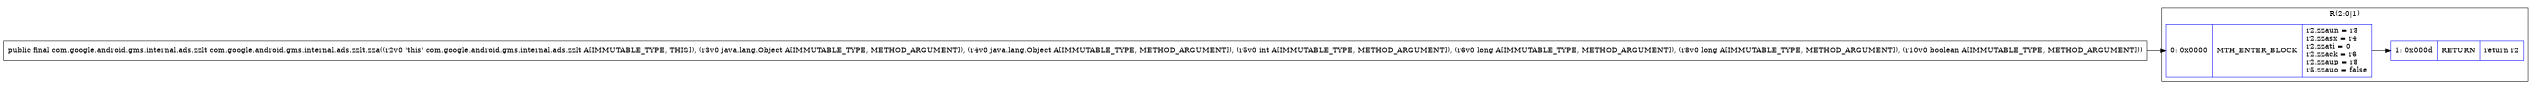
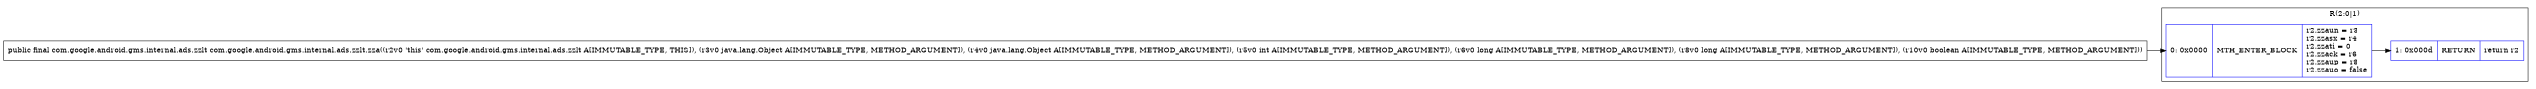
(2337, 70) -> (2337, 70)
